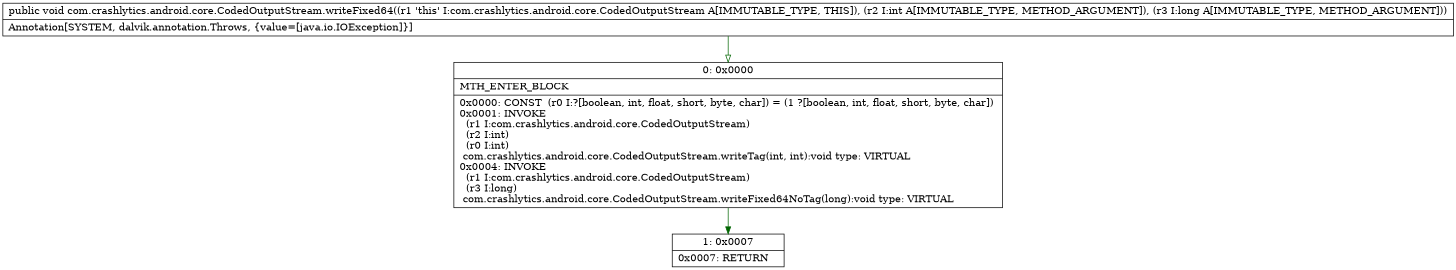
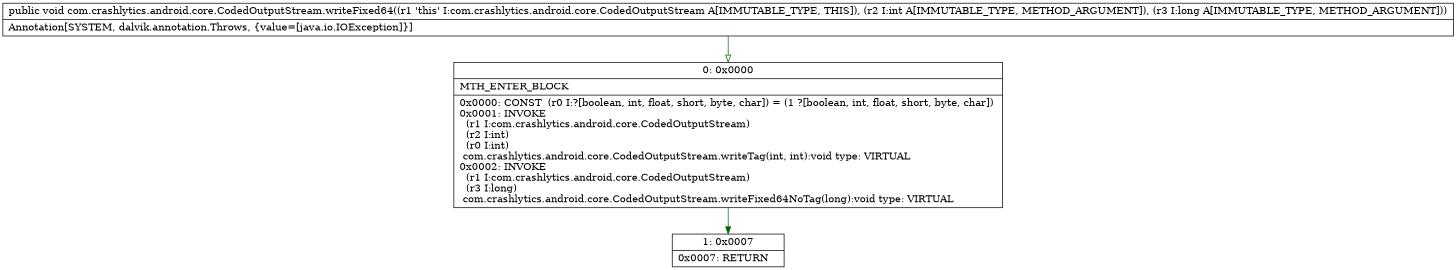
(506, 167) -> (506, 167)
